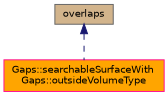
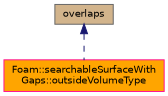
(84, 76) -> (84, 76)
